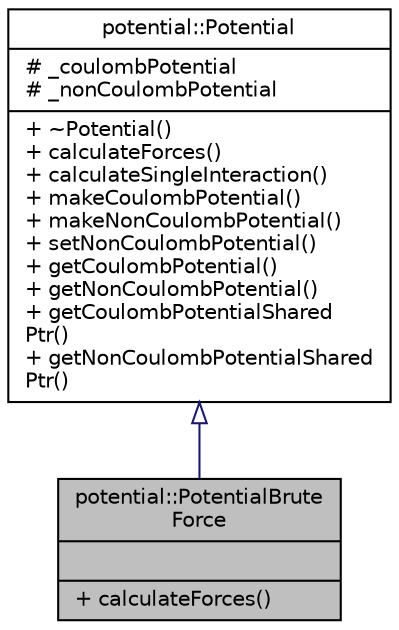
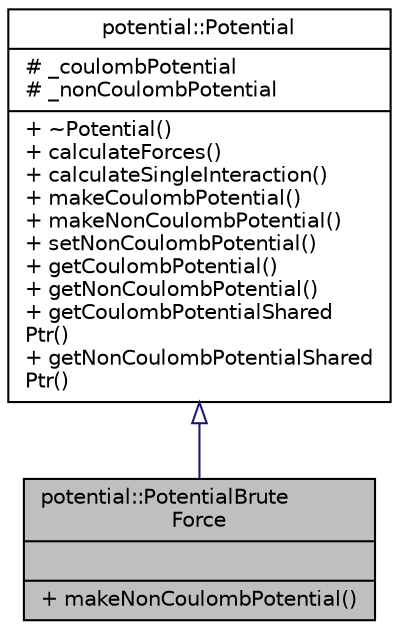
(173, 599) -> (199, 599)
